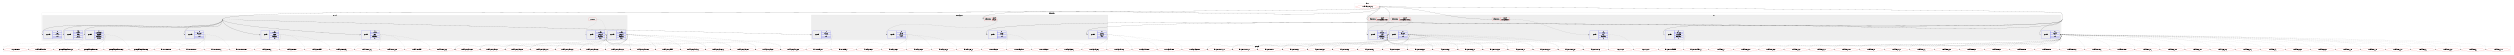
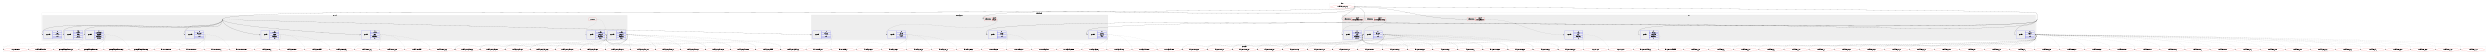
(1094, 50) -> none
